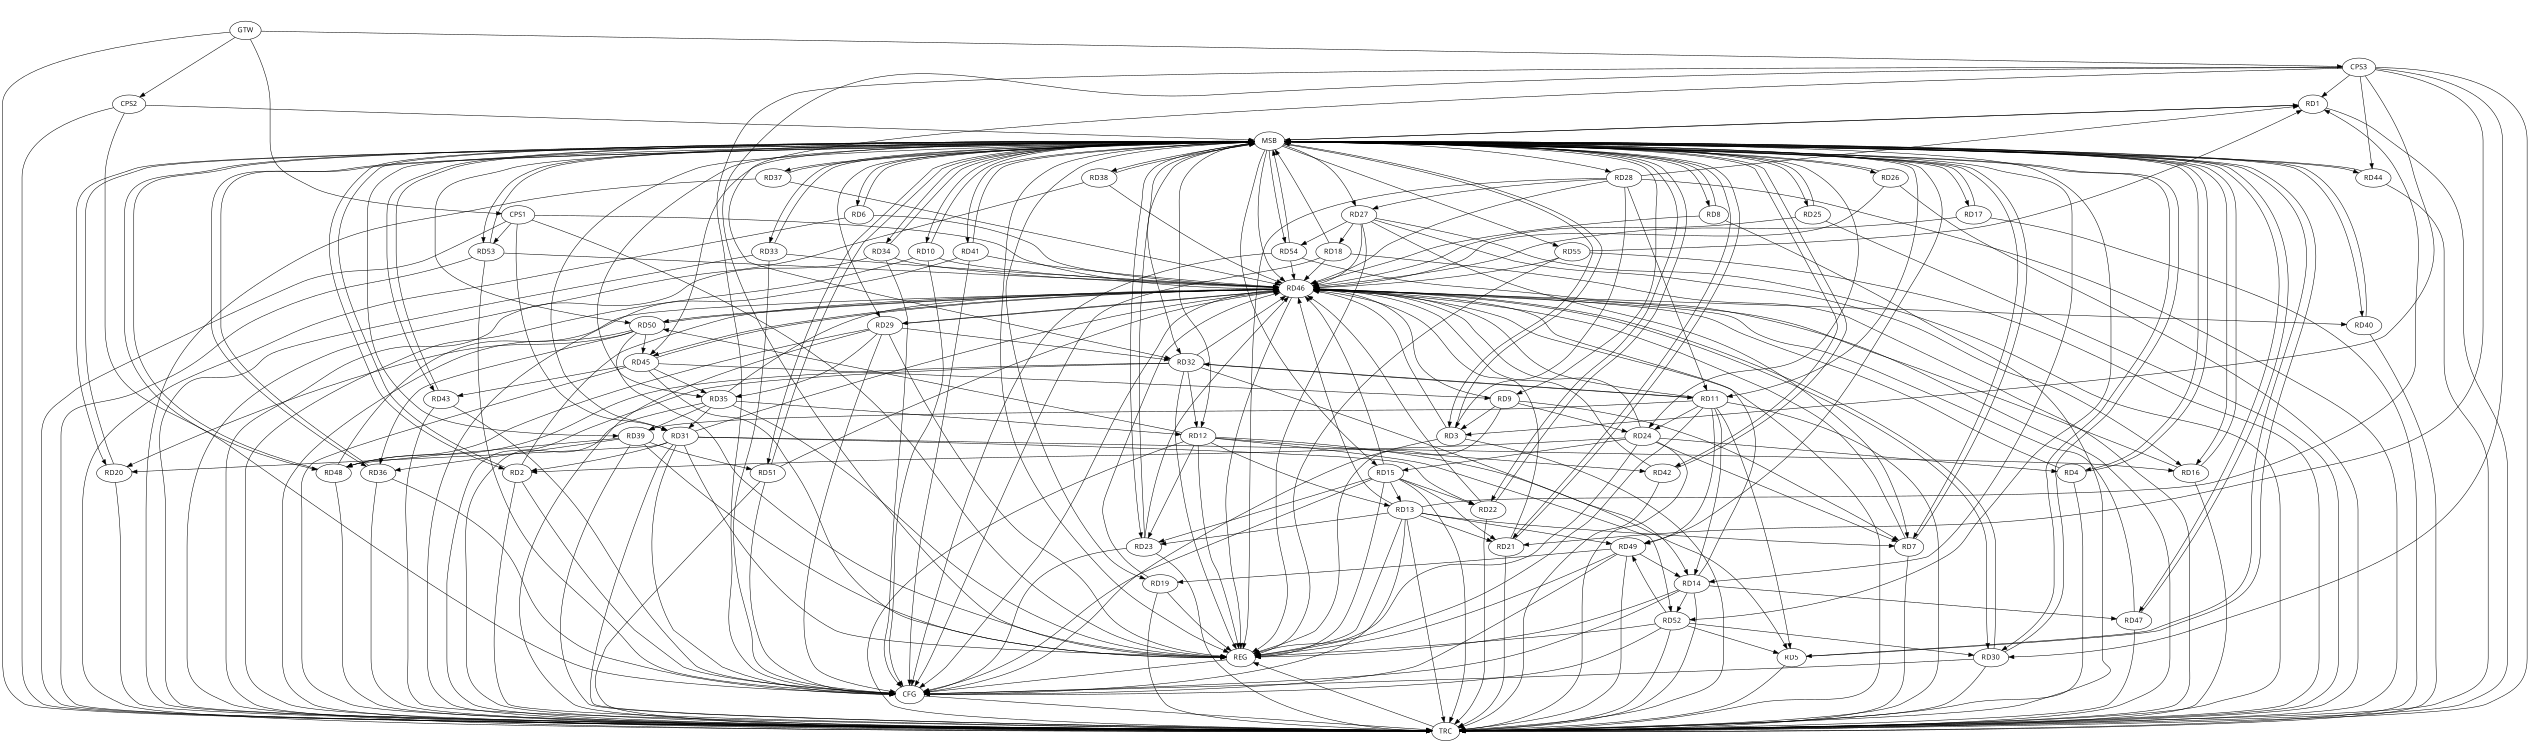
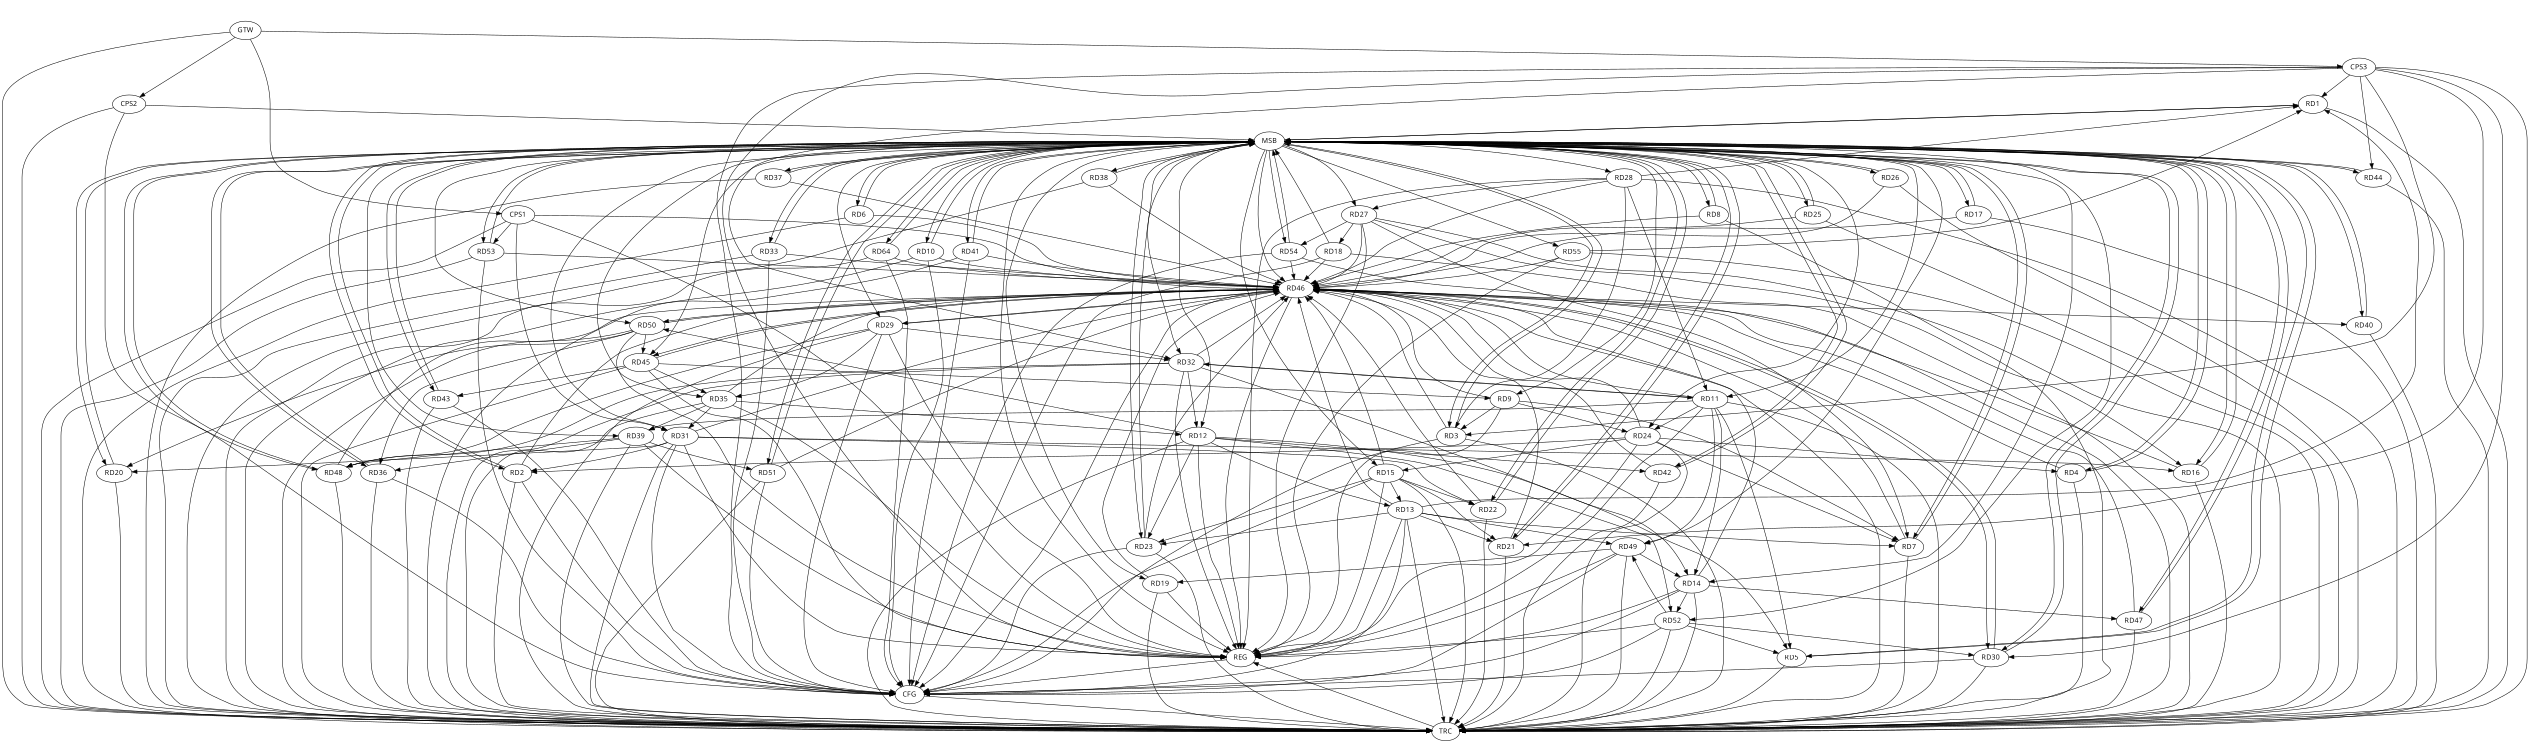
(881, 252) -> (881, 252)
